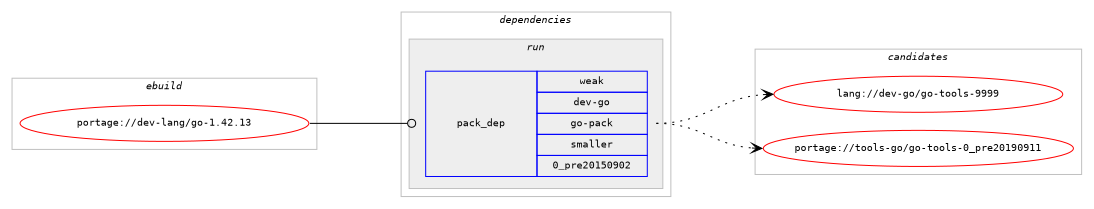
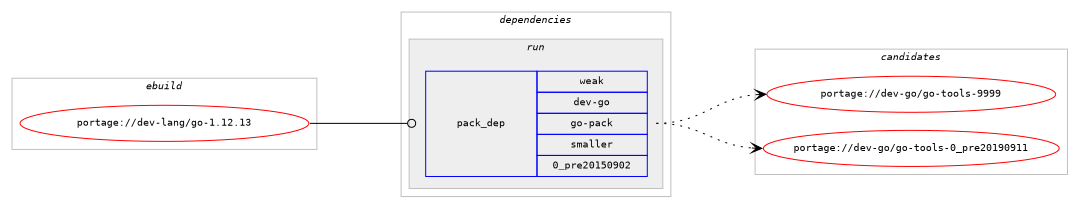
(918, 94) -> (911, 94)
(164, 123) -> (164, 123)
(918, 148) -> (911, 148)
